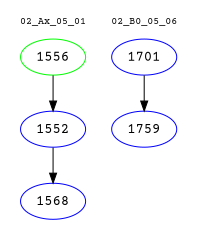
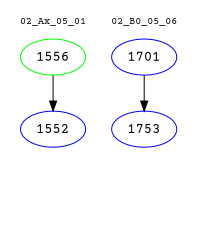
(144, 129) -> (144, 129)
(53, 201) -> none
